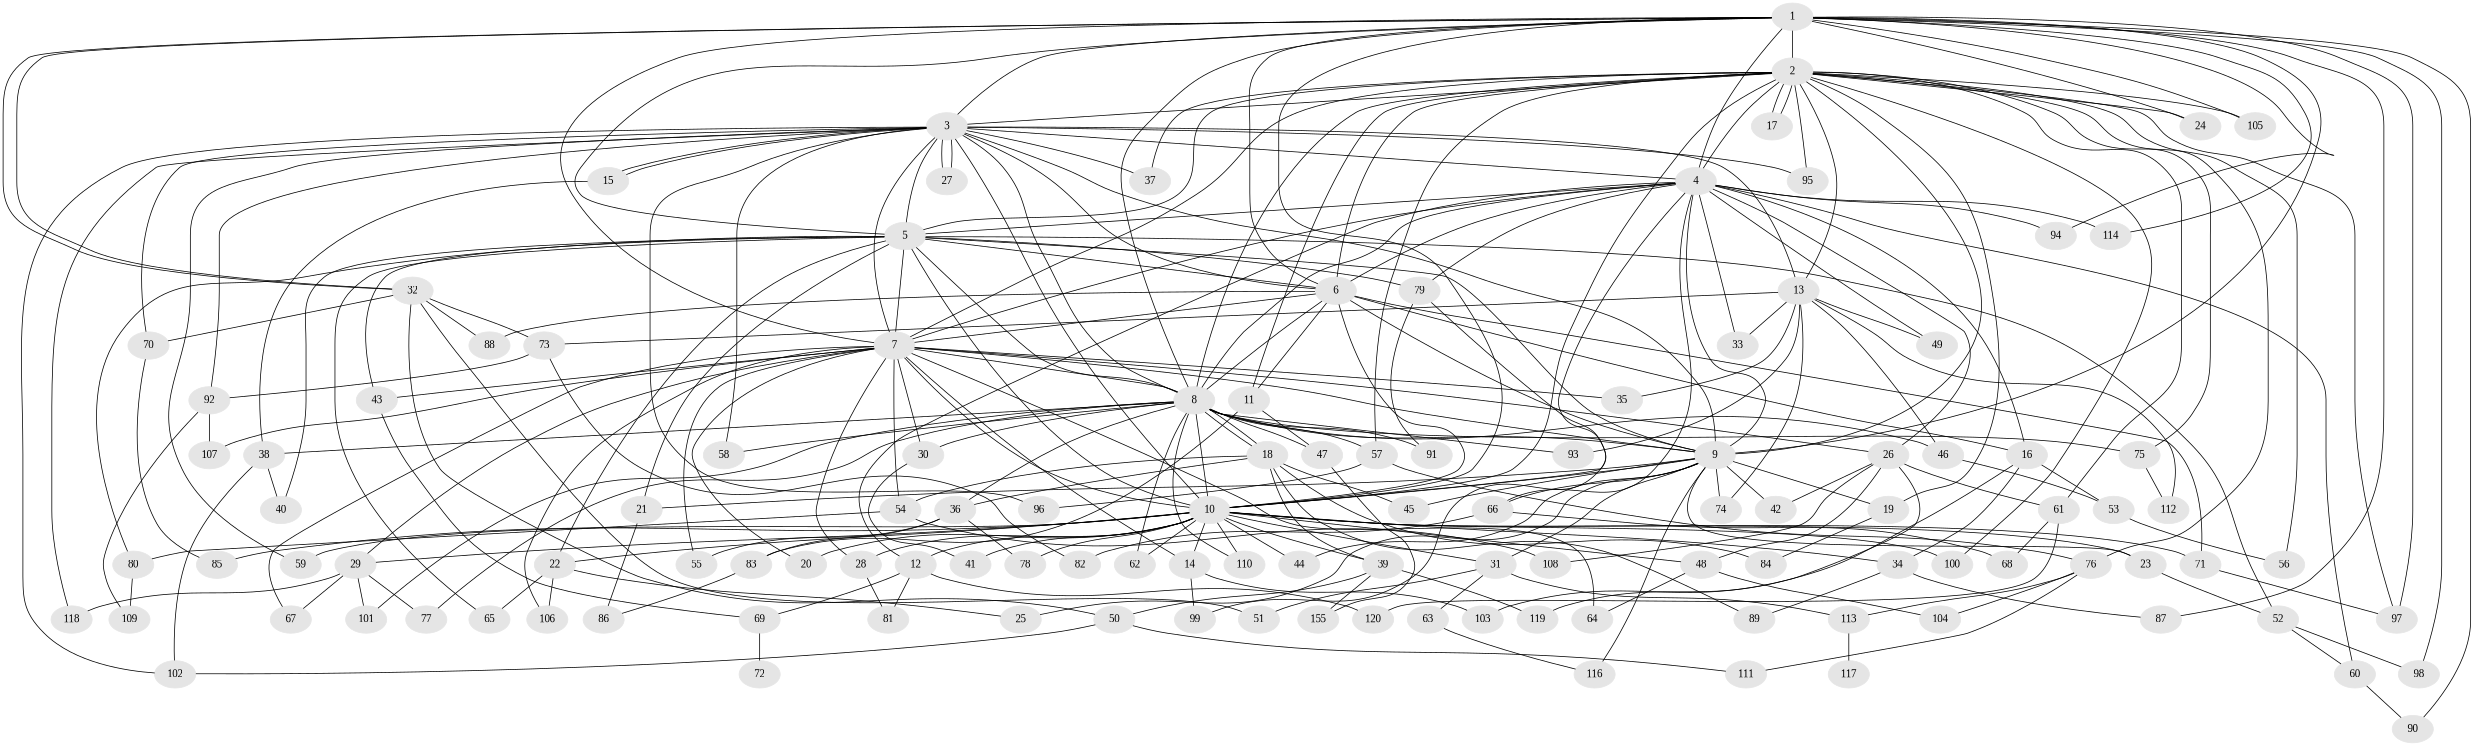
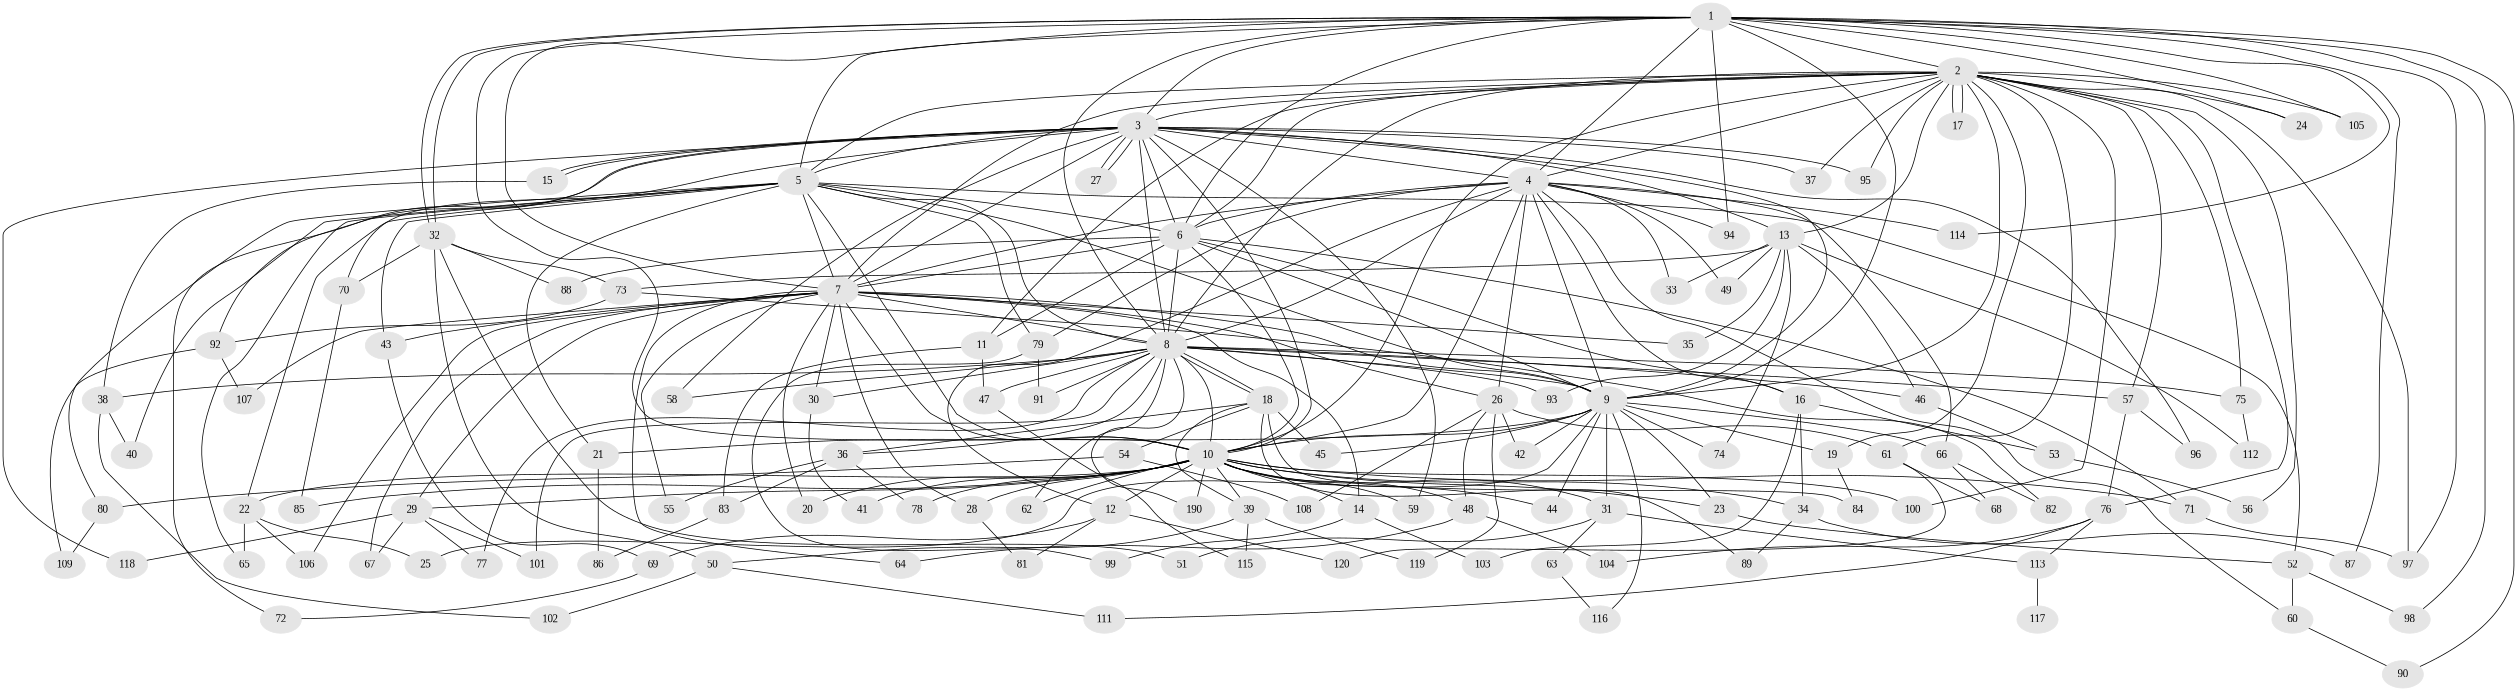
(208, 151) -> (273, 246)
(1301, 209) -> none
(894, 425) -> none
(1244, 565) -> (1194, 510)
(1318, 620) -> (1245, 565)
